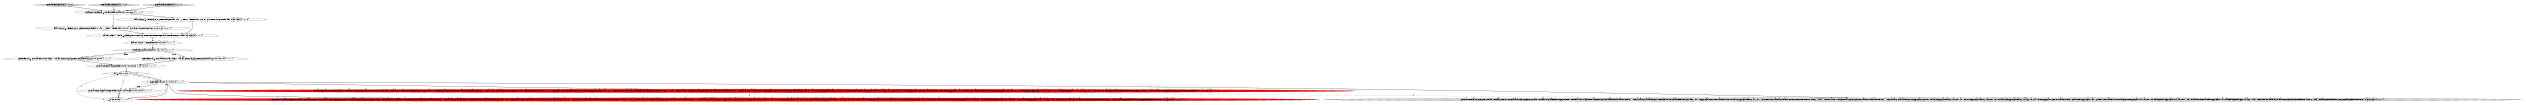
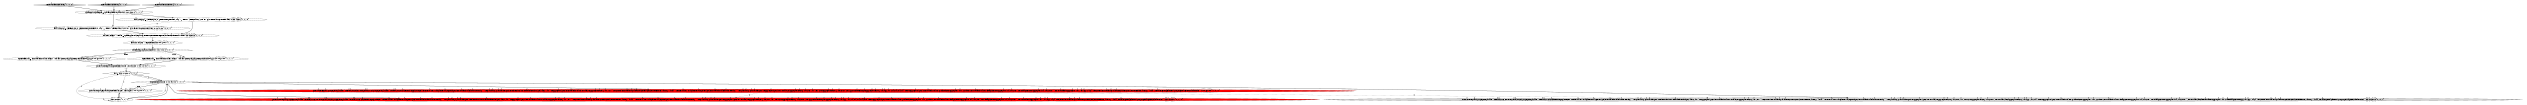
(166, 82) -> (166, 82)
